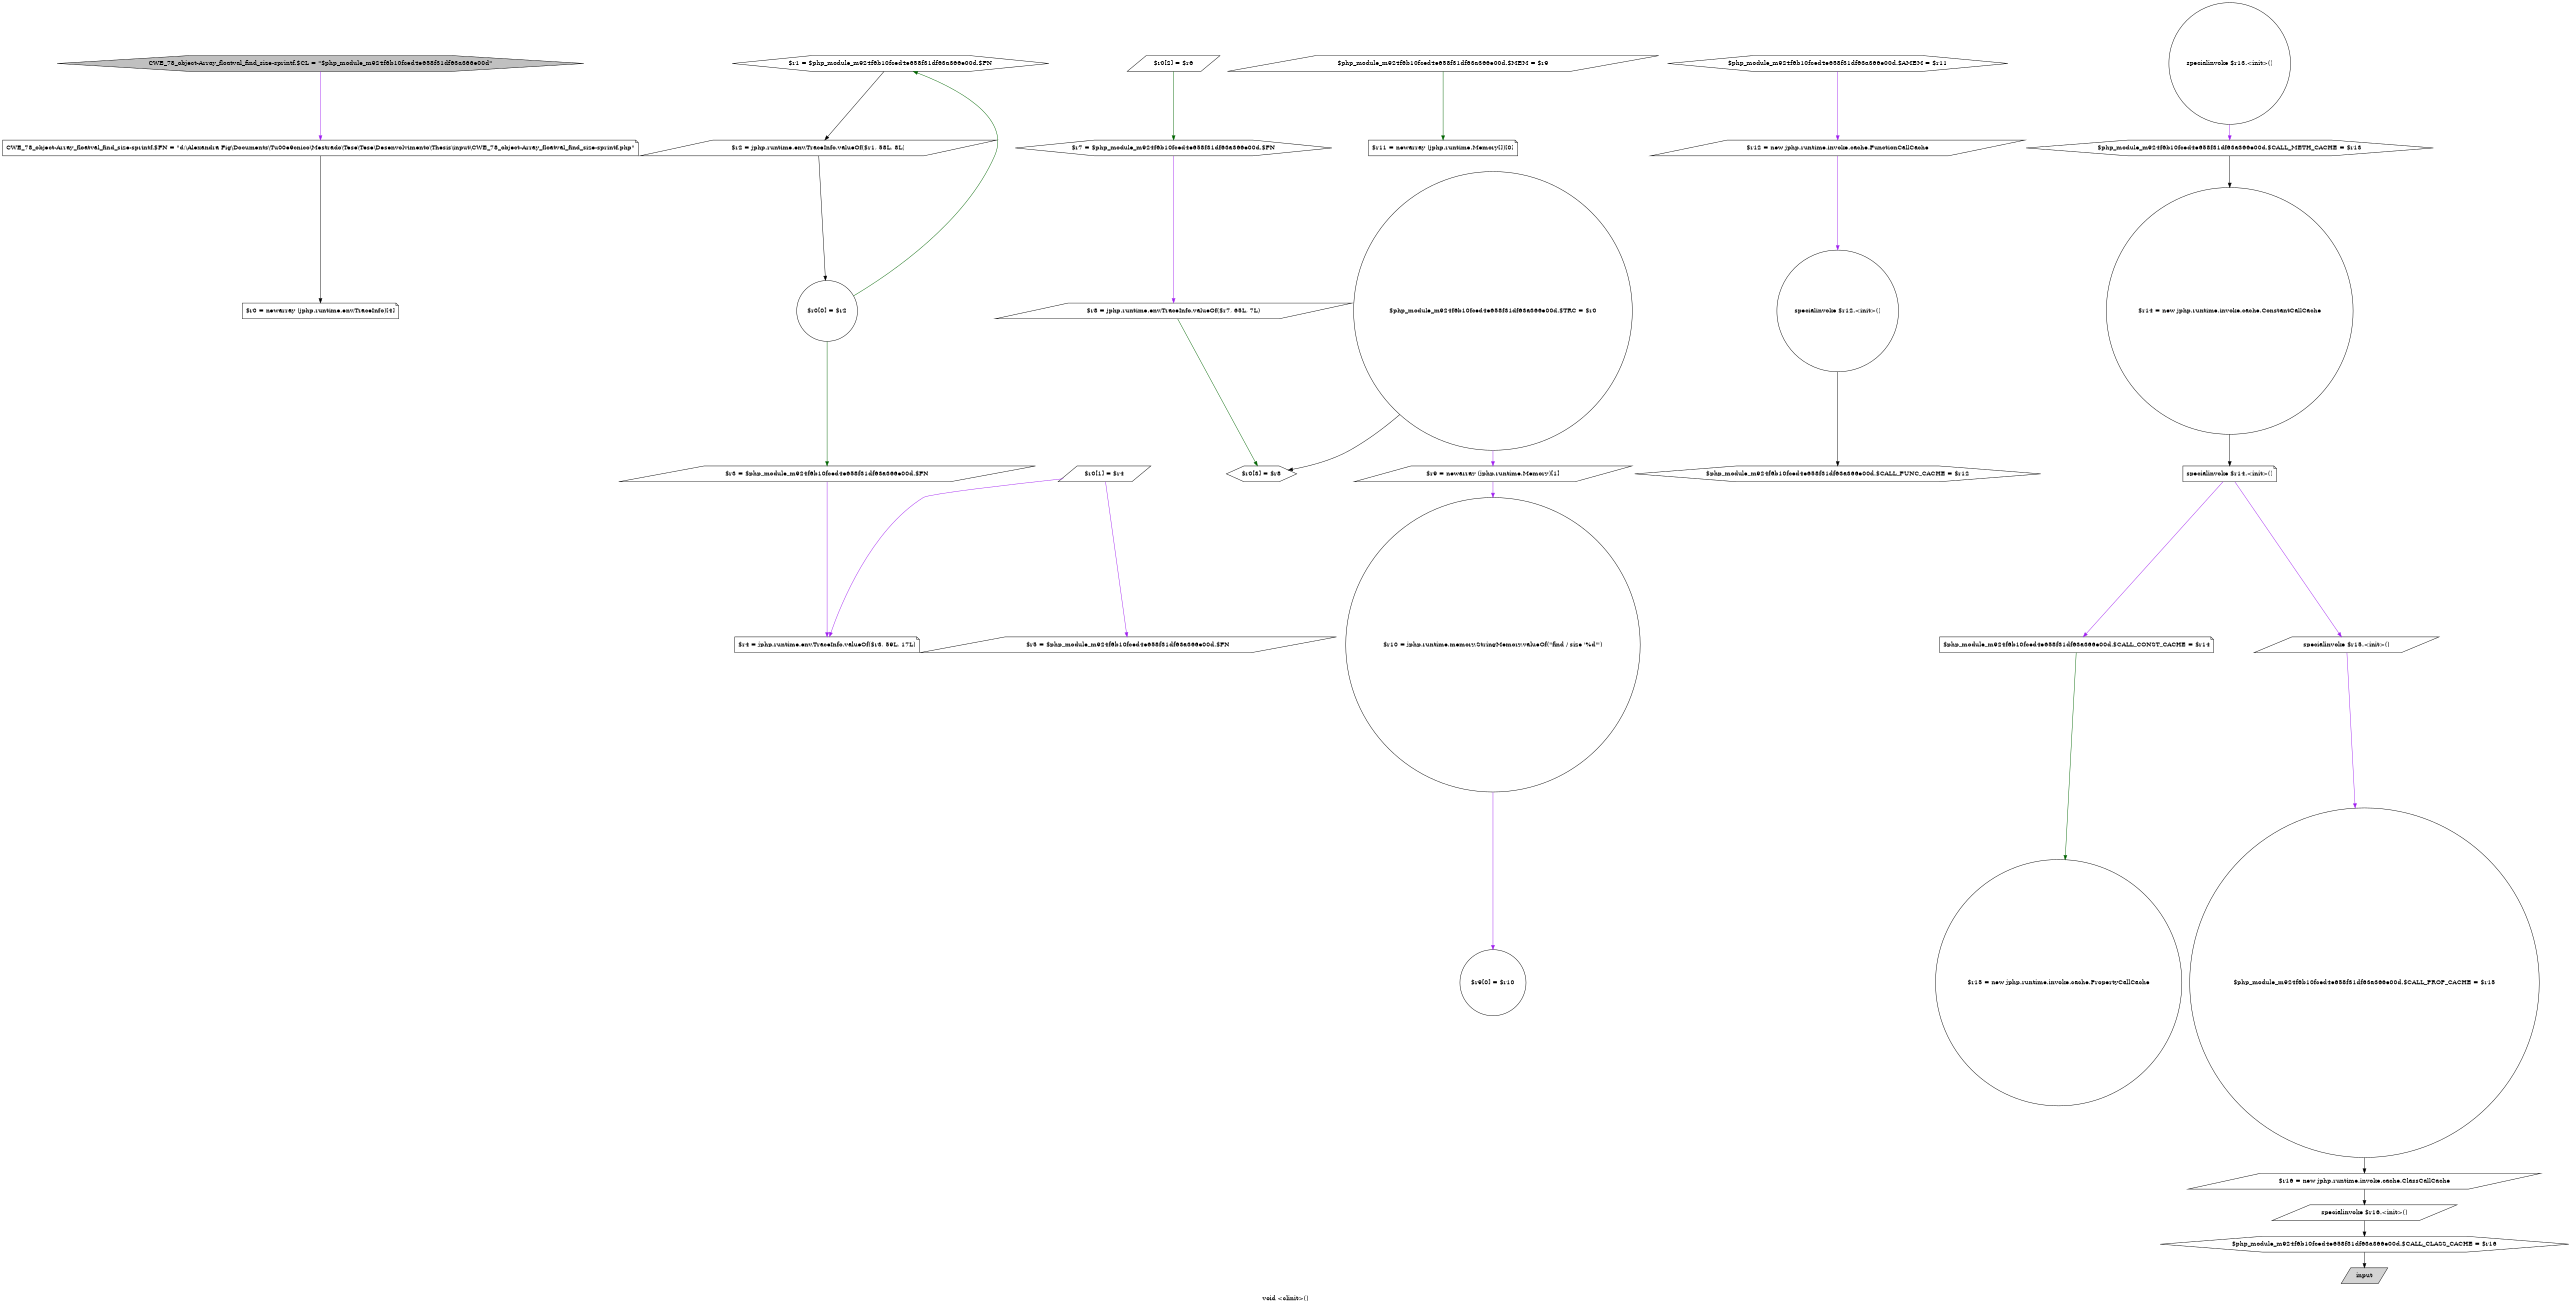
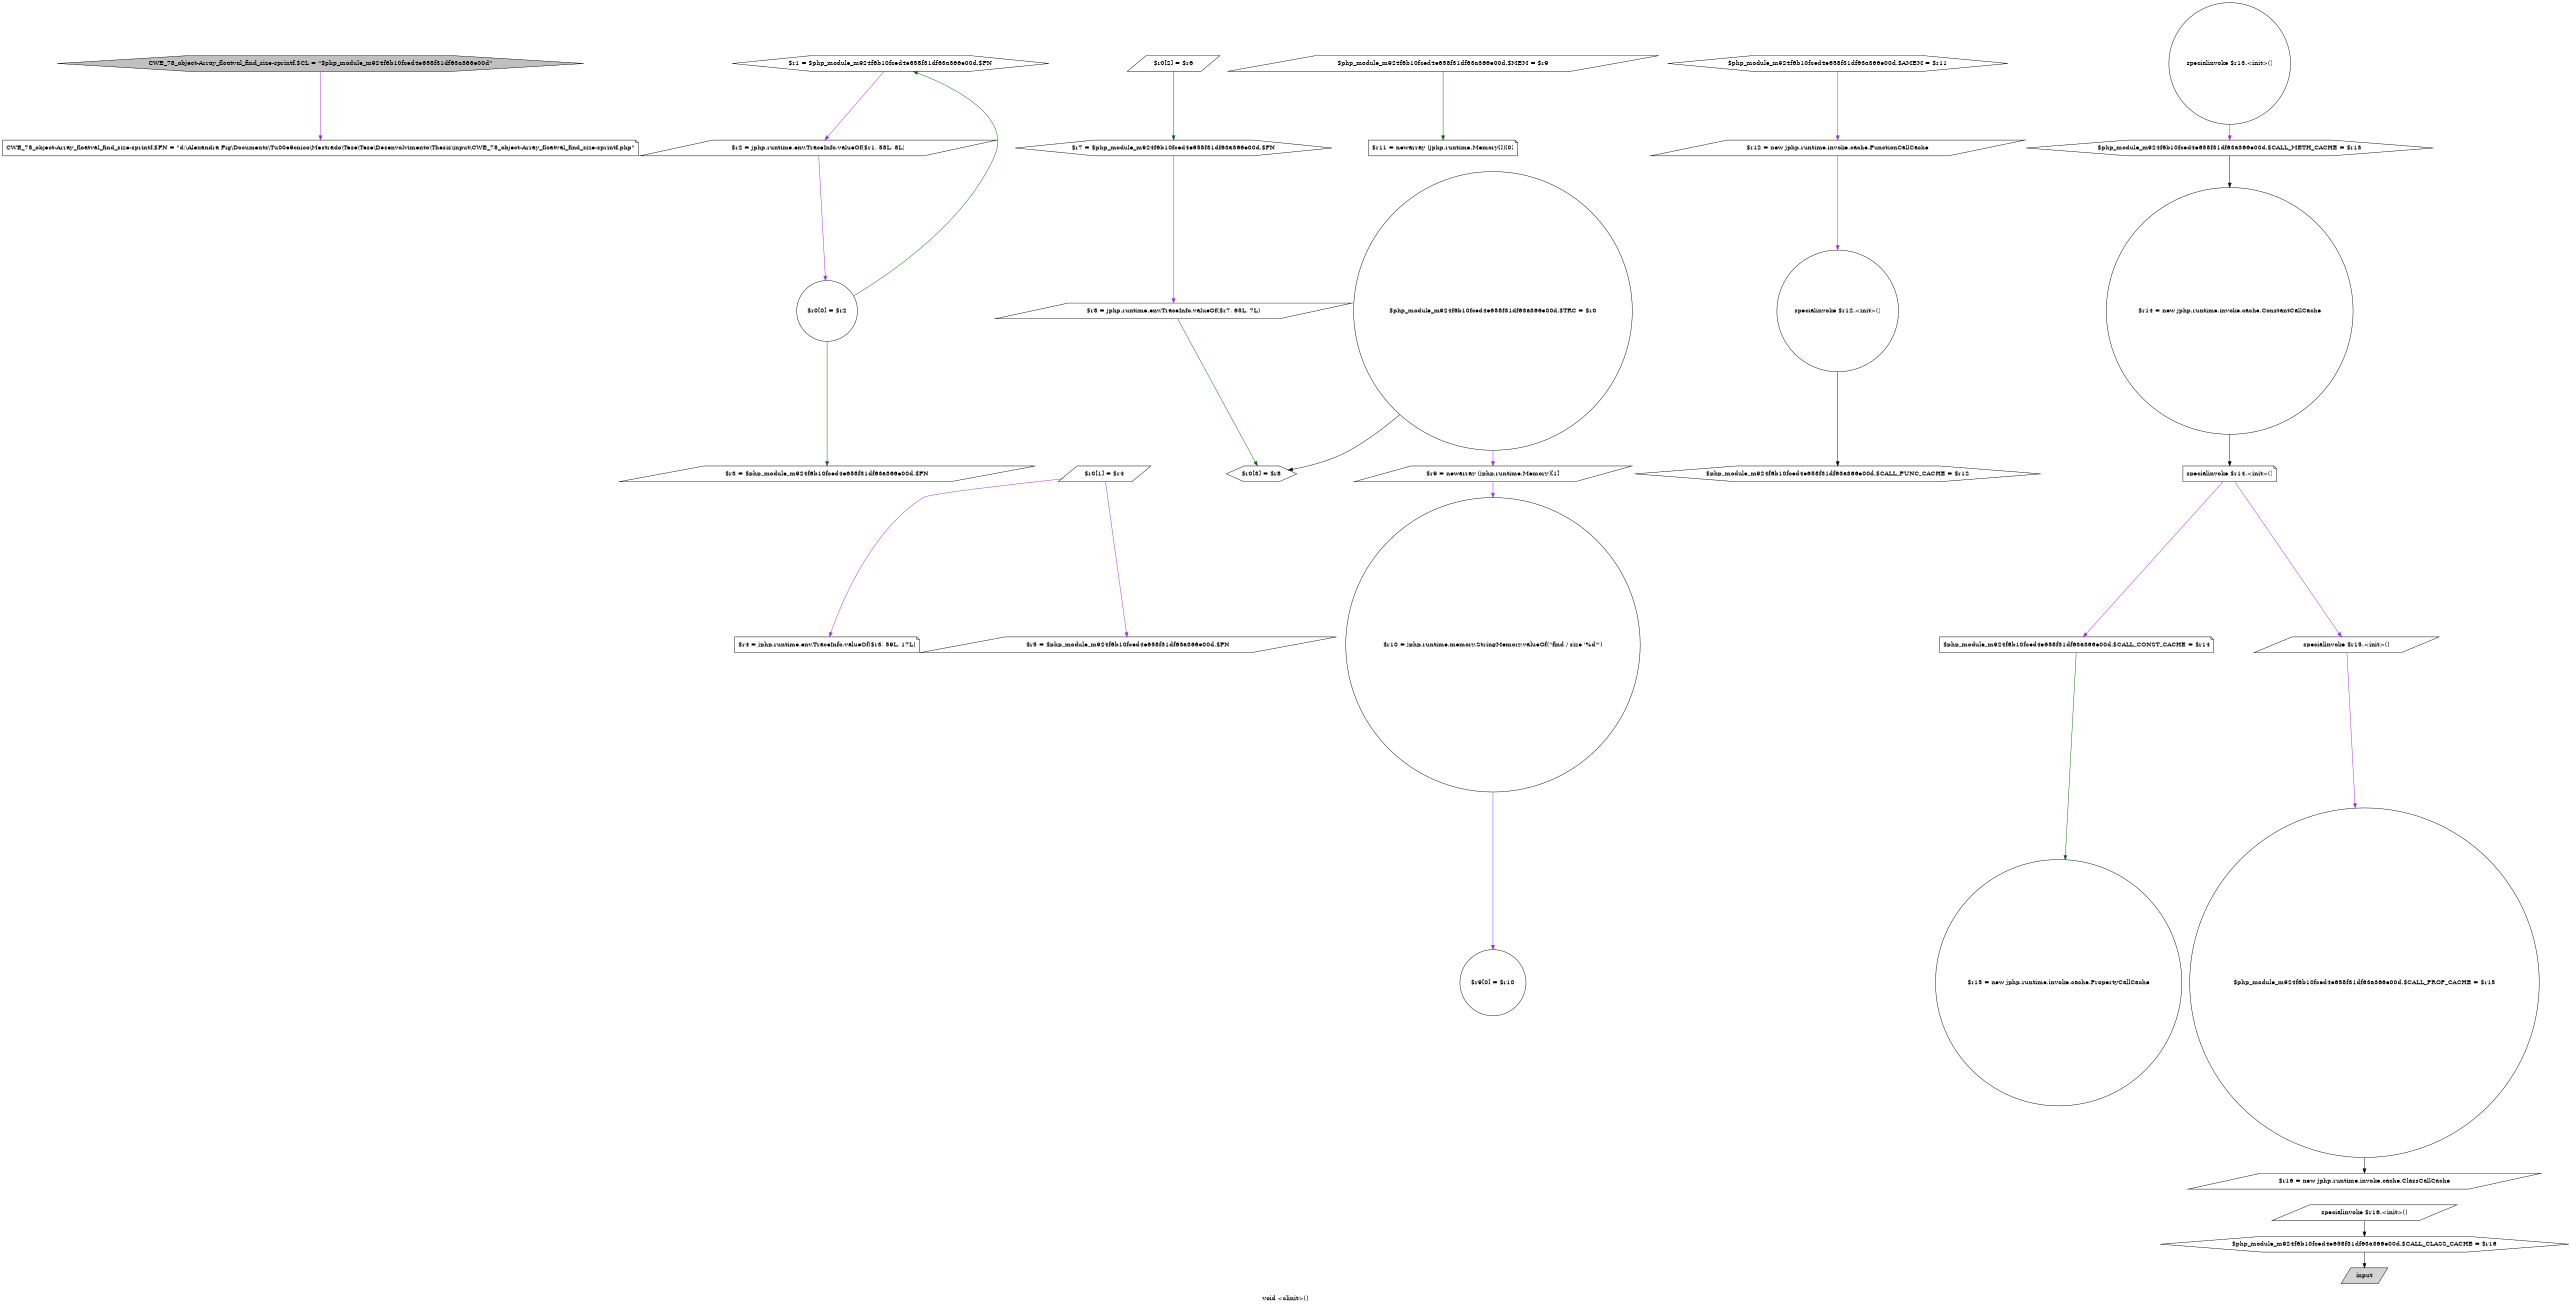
(856, 104) -> (856, 104)
(822, 216) -> (822, 216)
(320, 311) -> none
(827, 557) -> none
(2364, 1195) -> none
